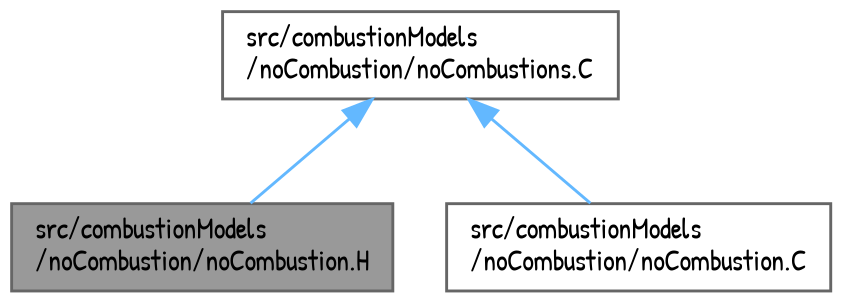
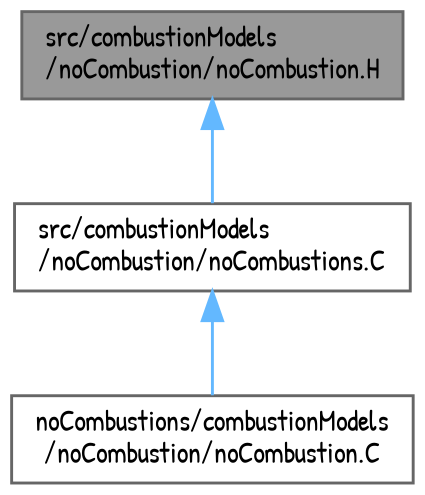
(300, 161) -> (212, 166)
(639, 247) -> (212, 439)
